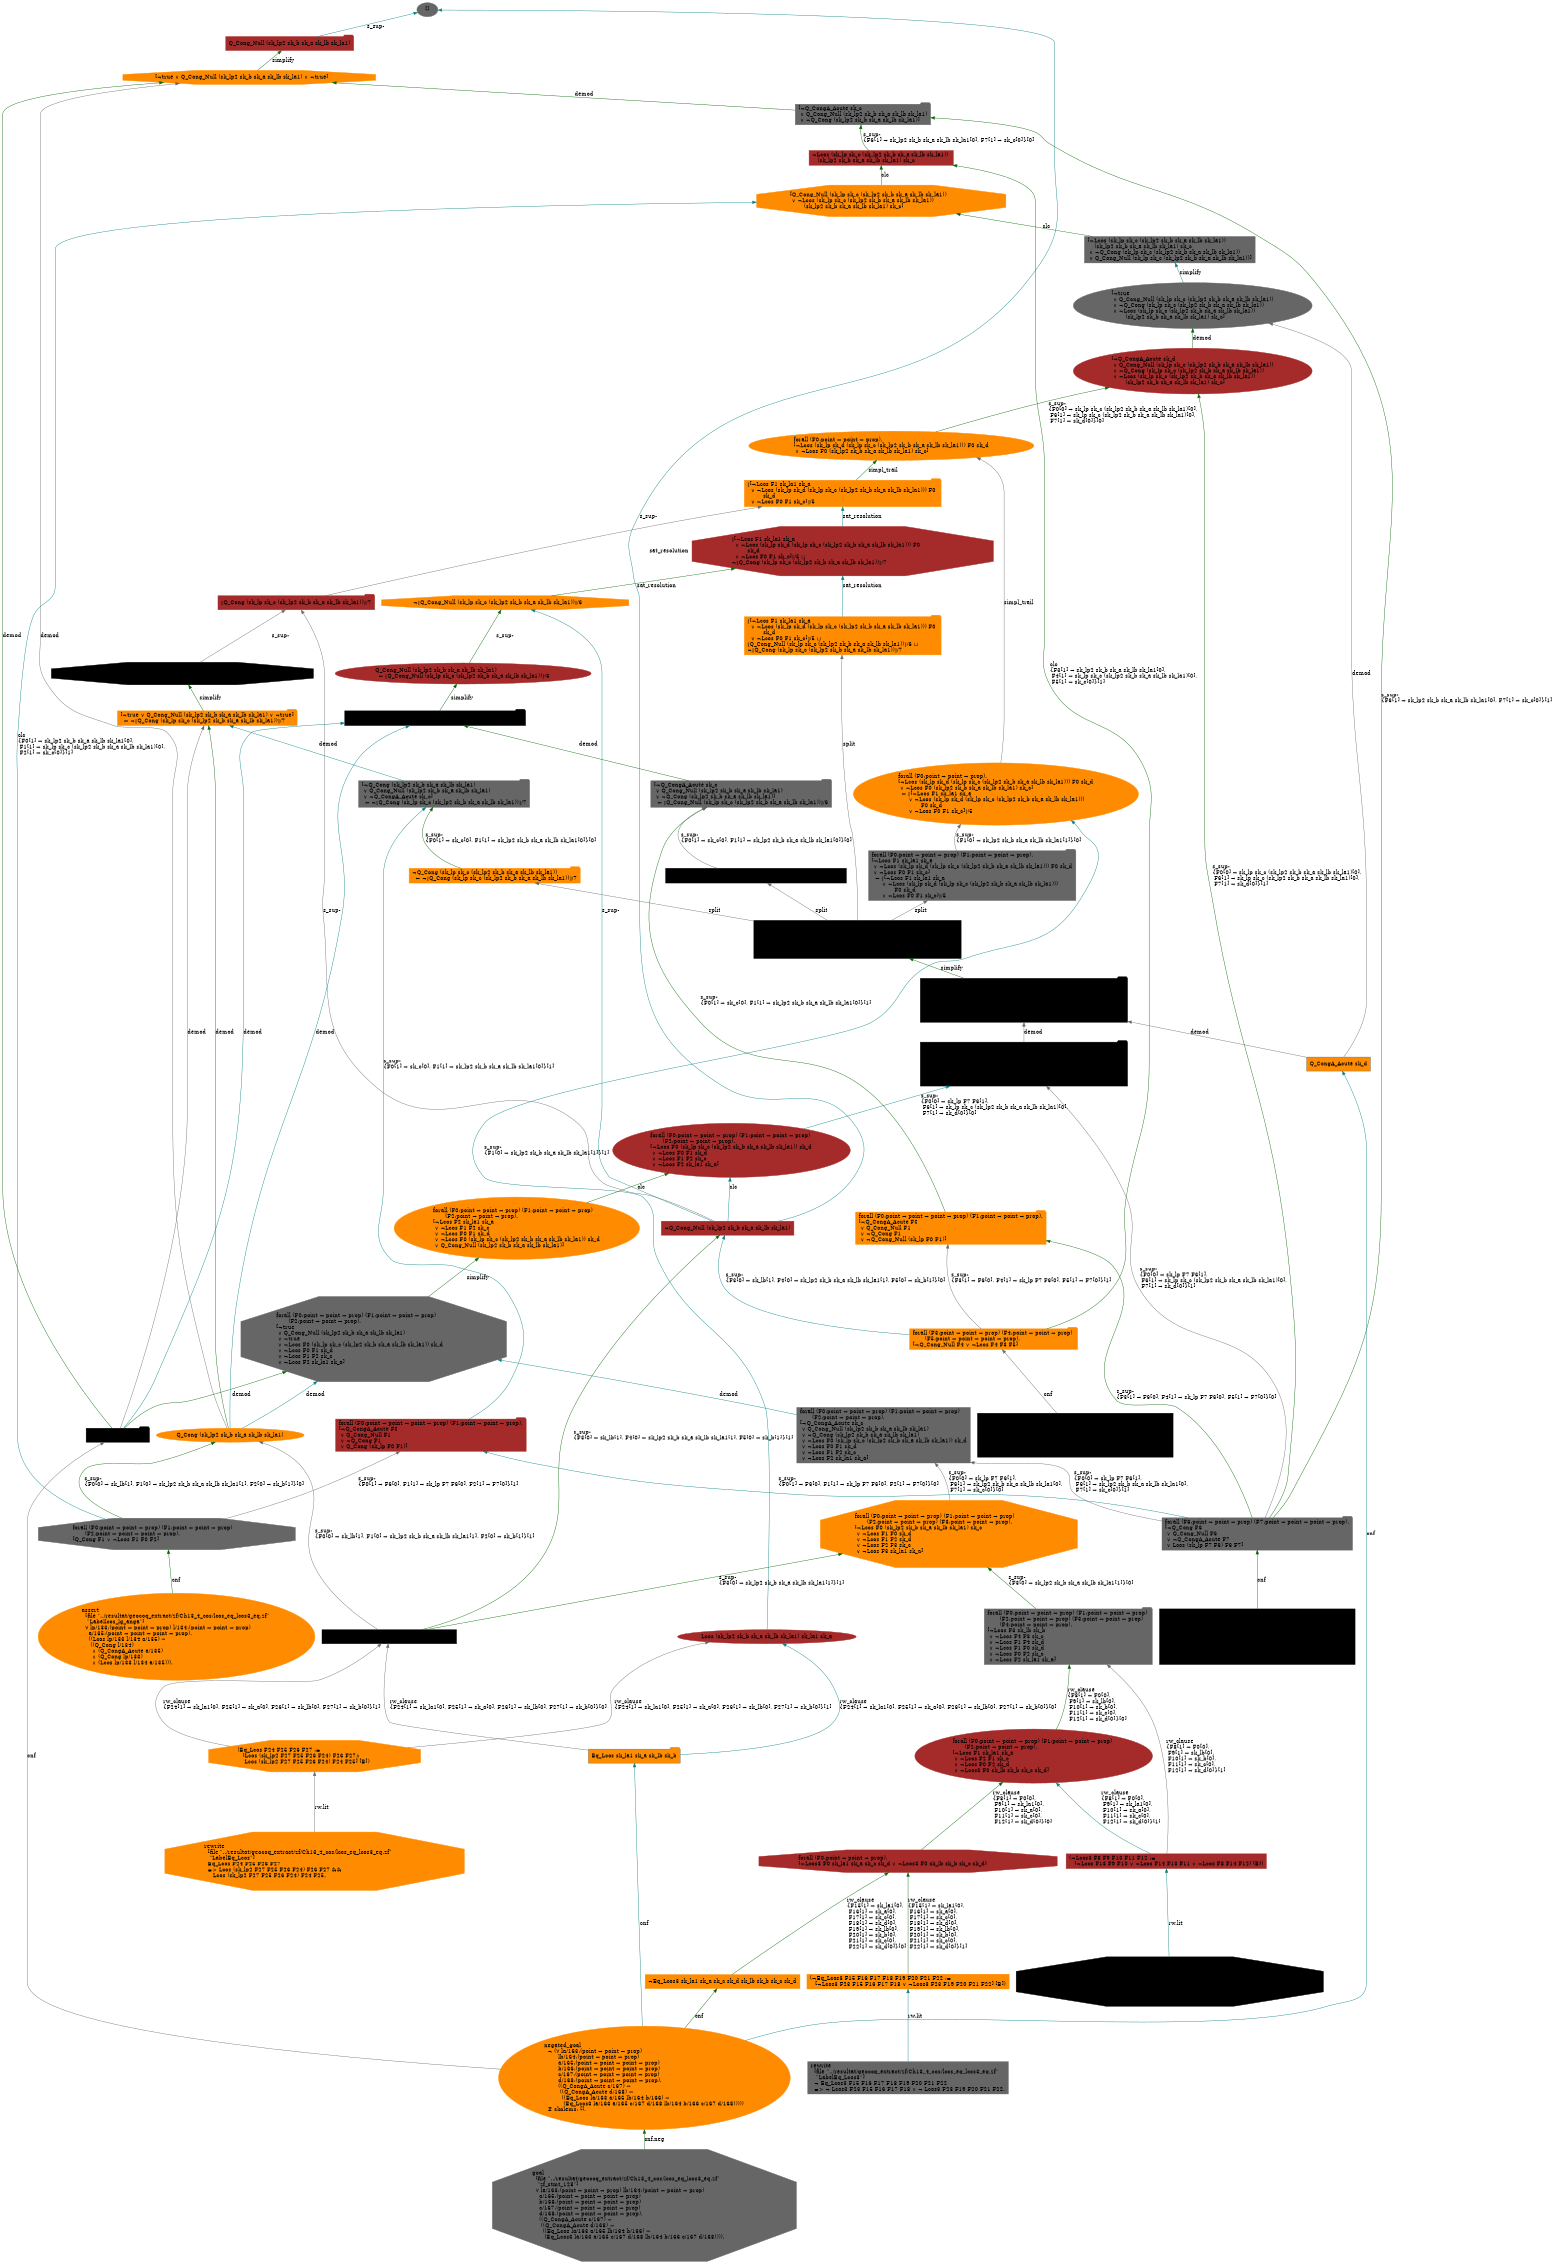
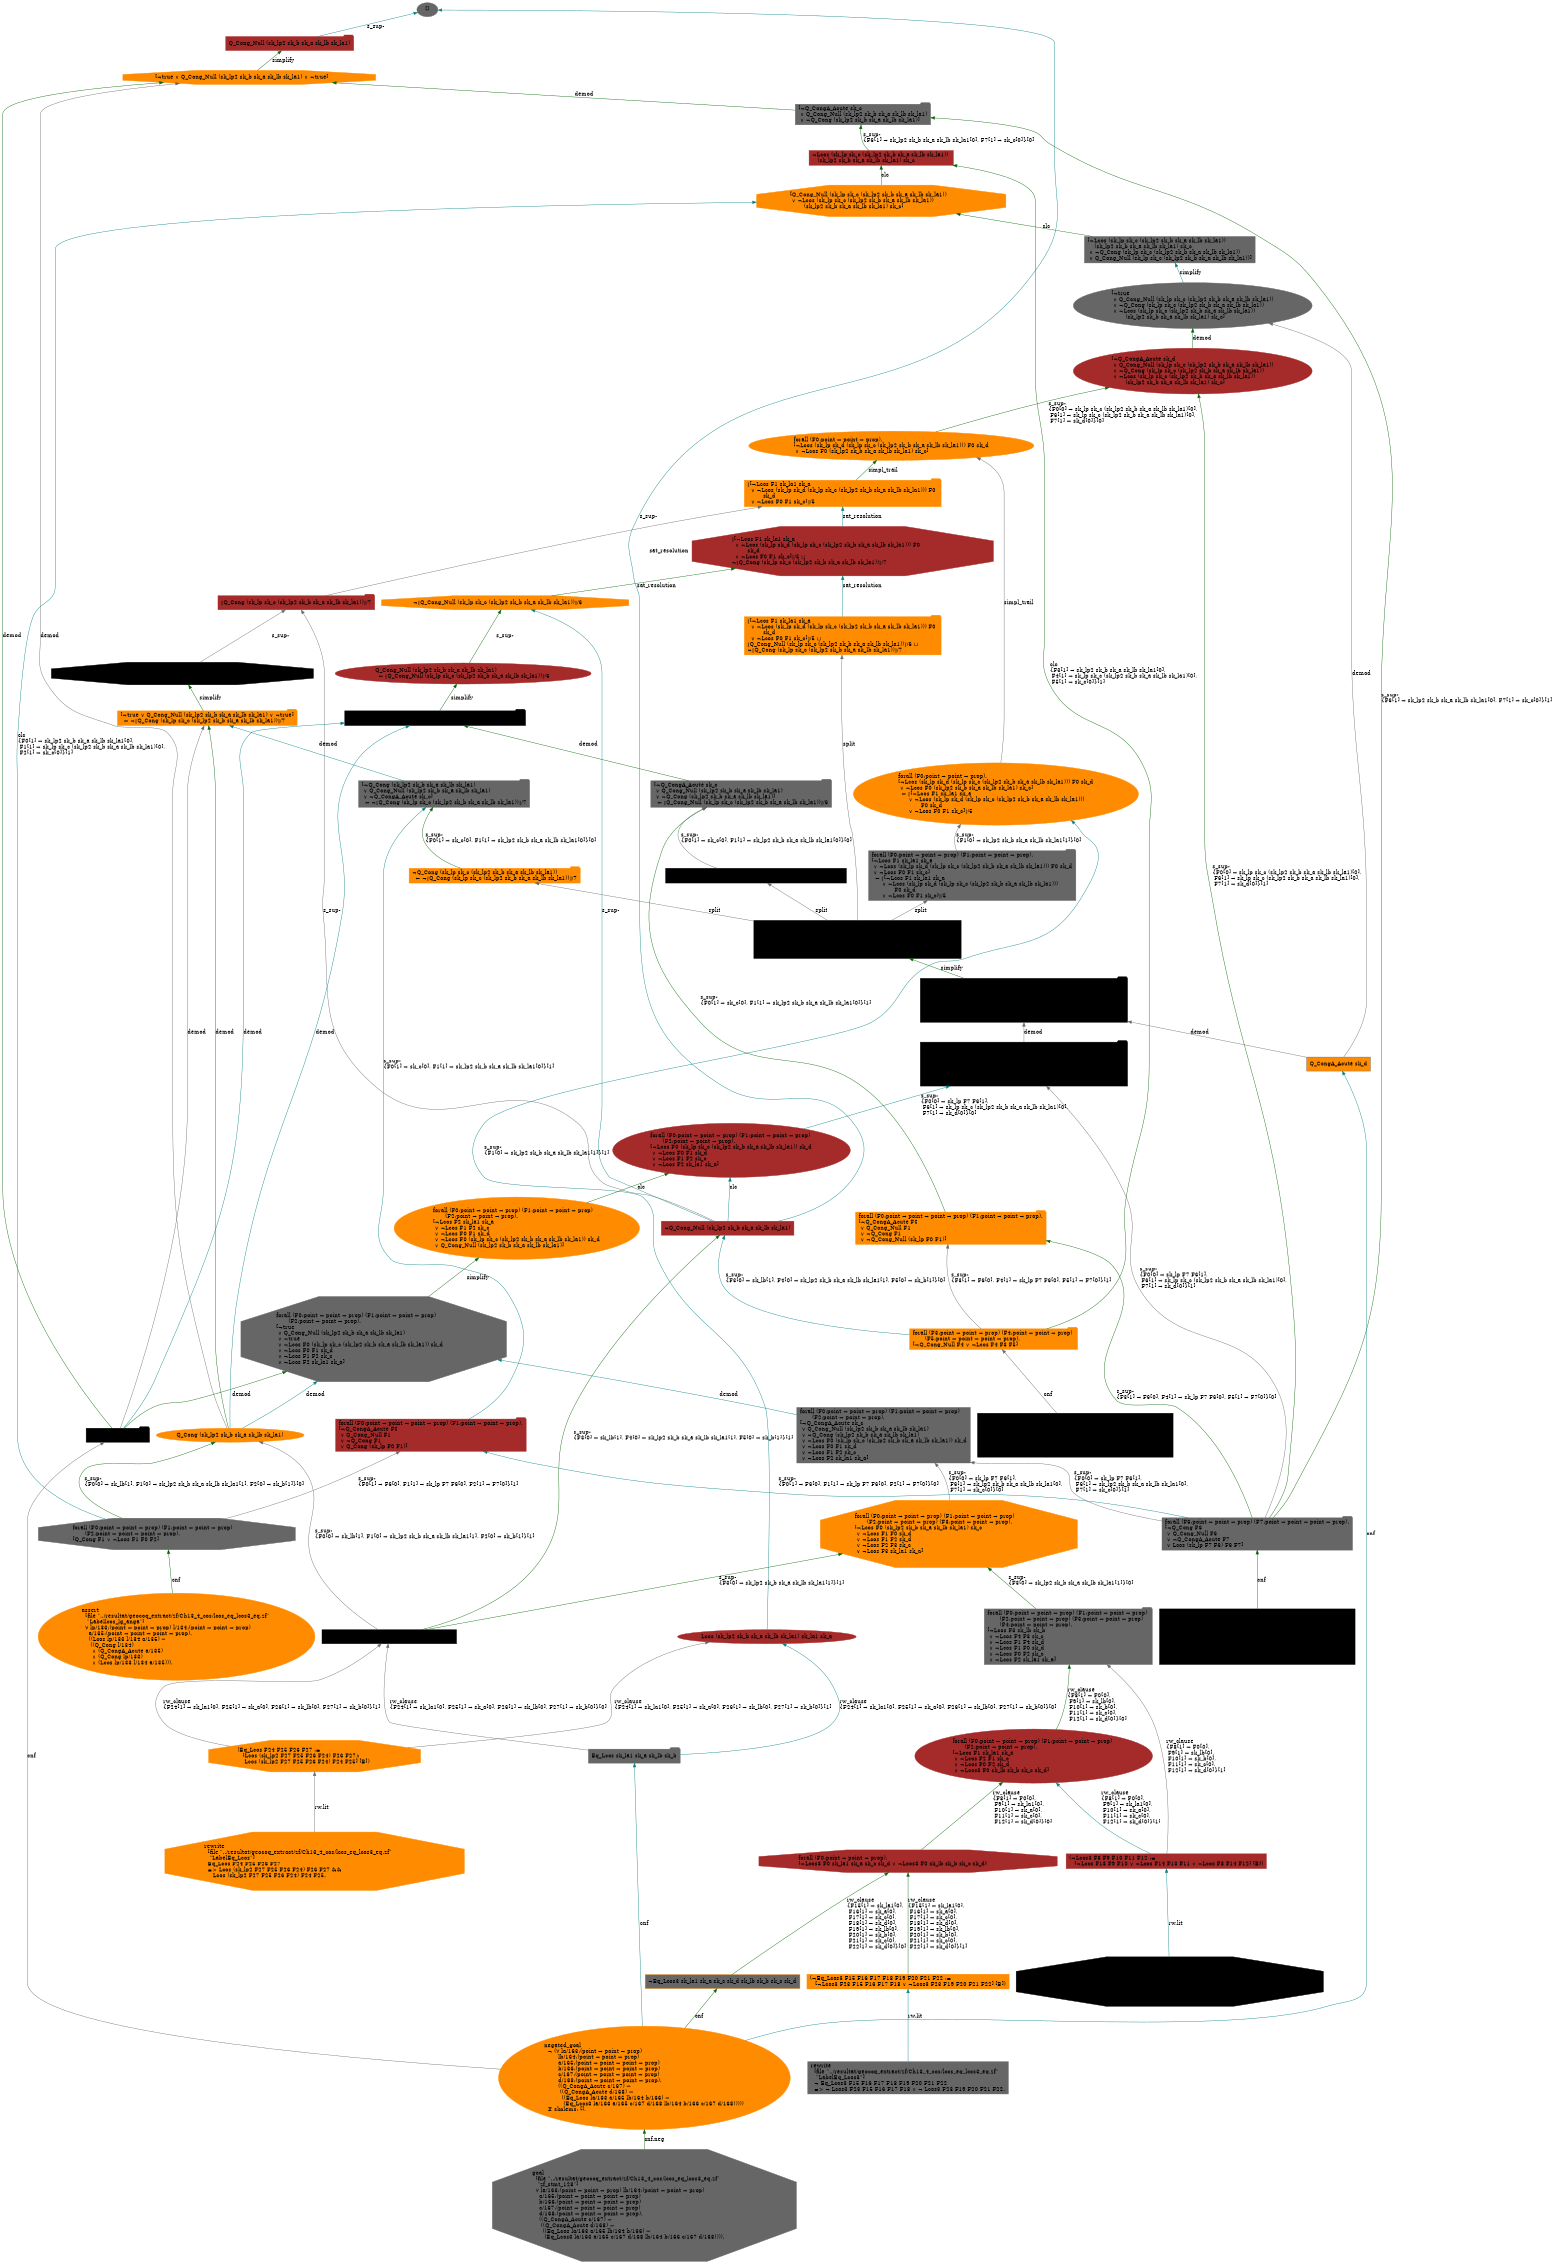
(634, 1756) -> (634, 1756)
(723, 1982) -> (723, 1982)
